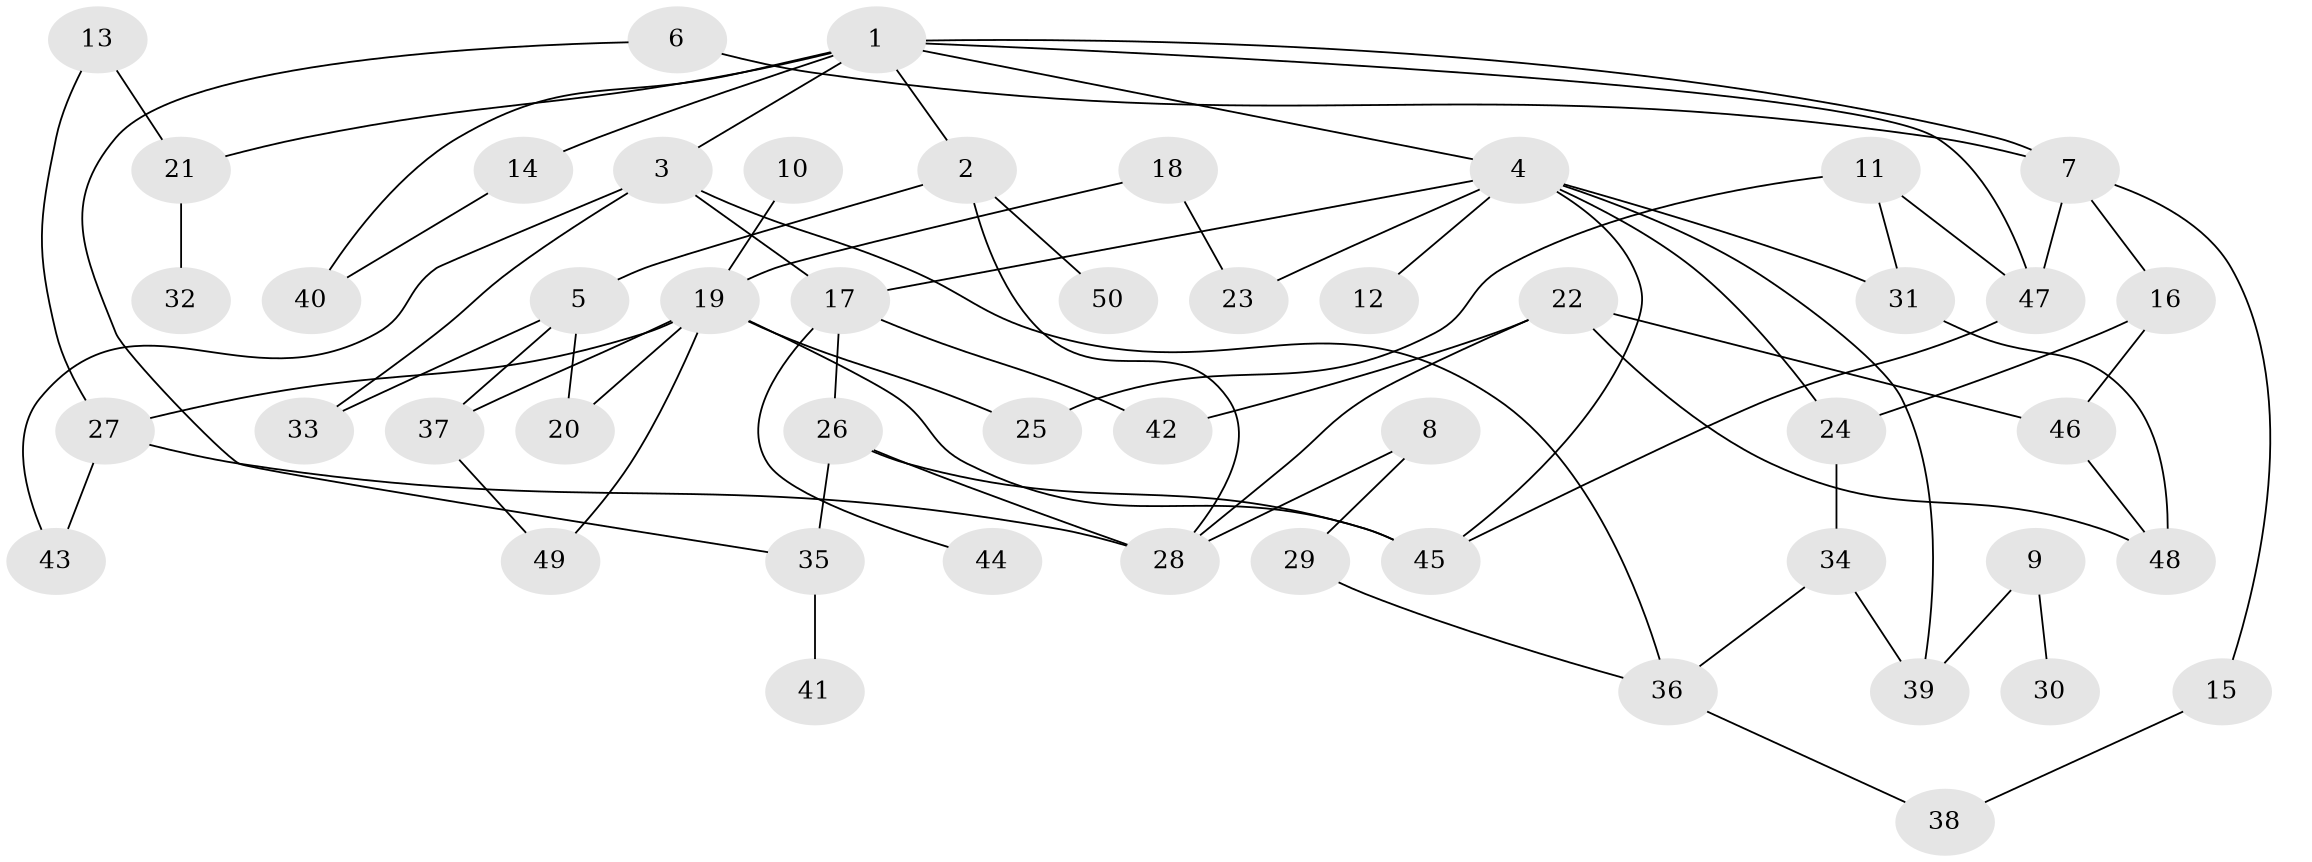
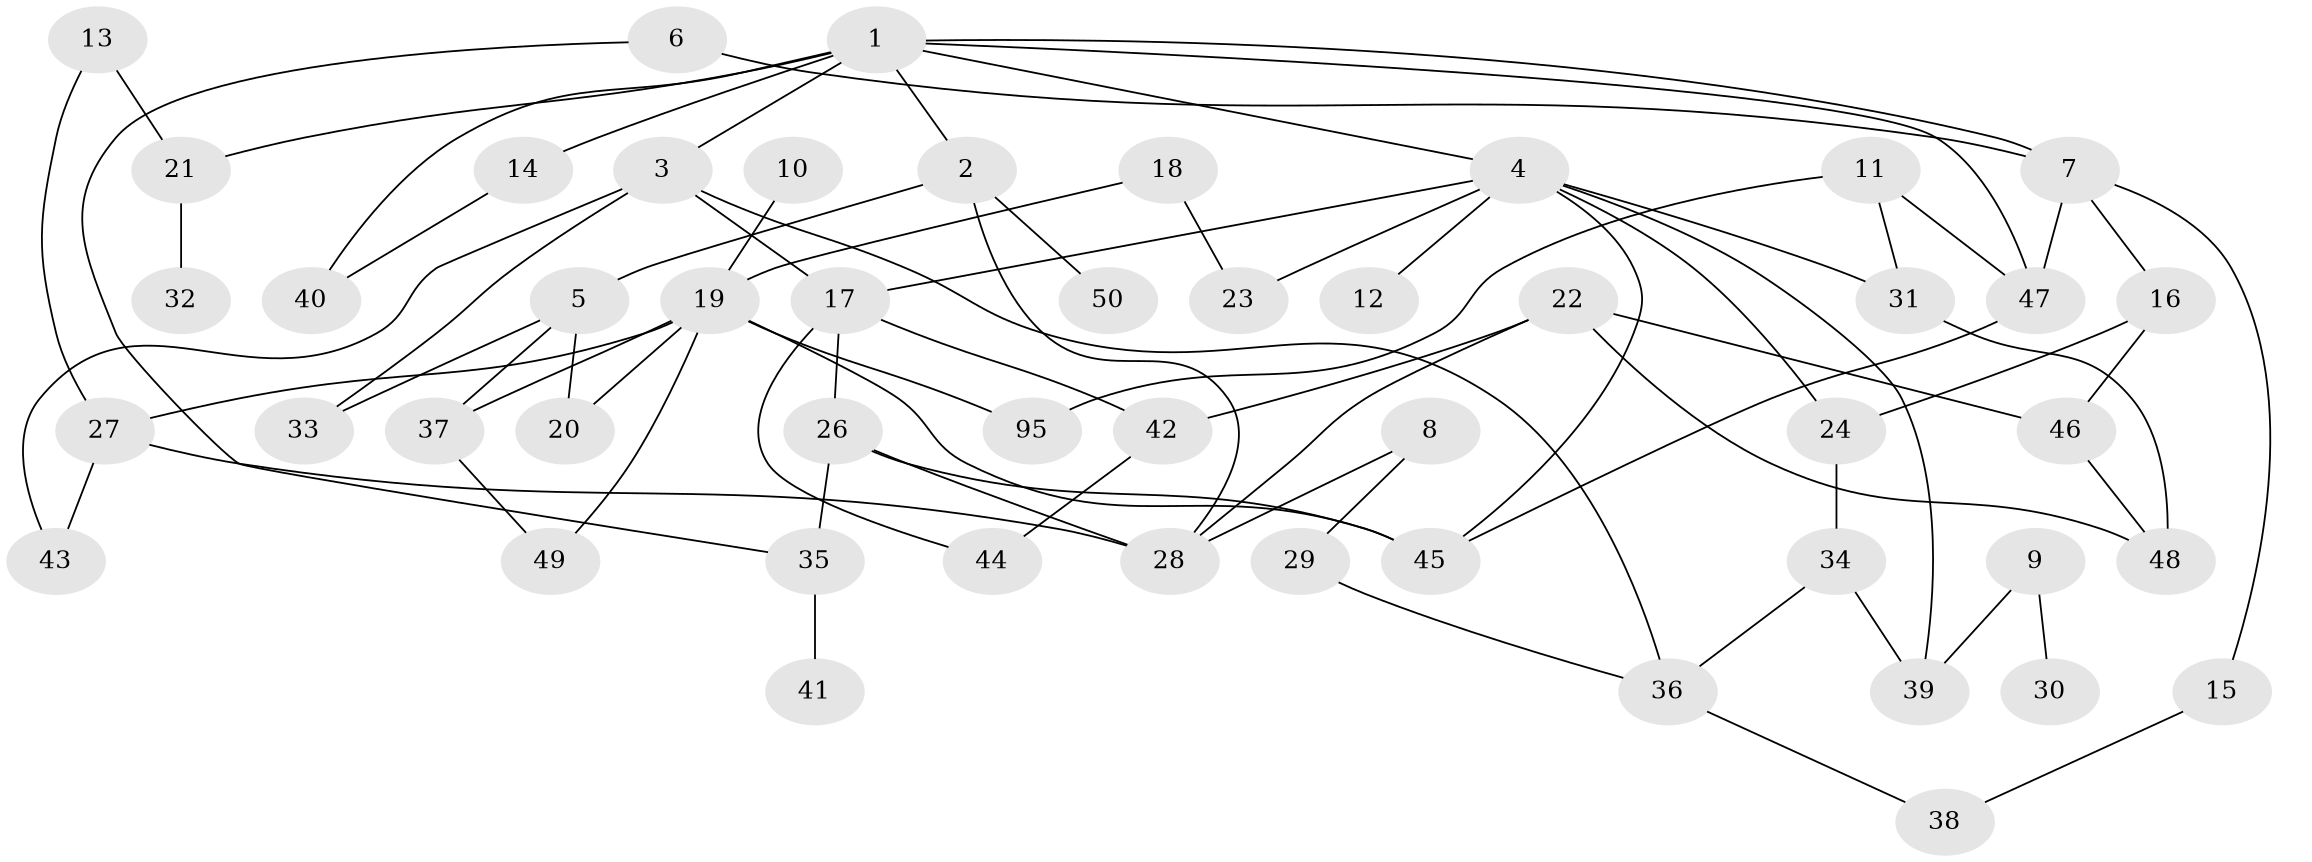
(1032, 431) -> (1032, 431)
none -> (1061, 508)
